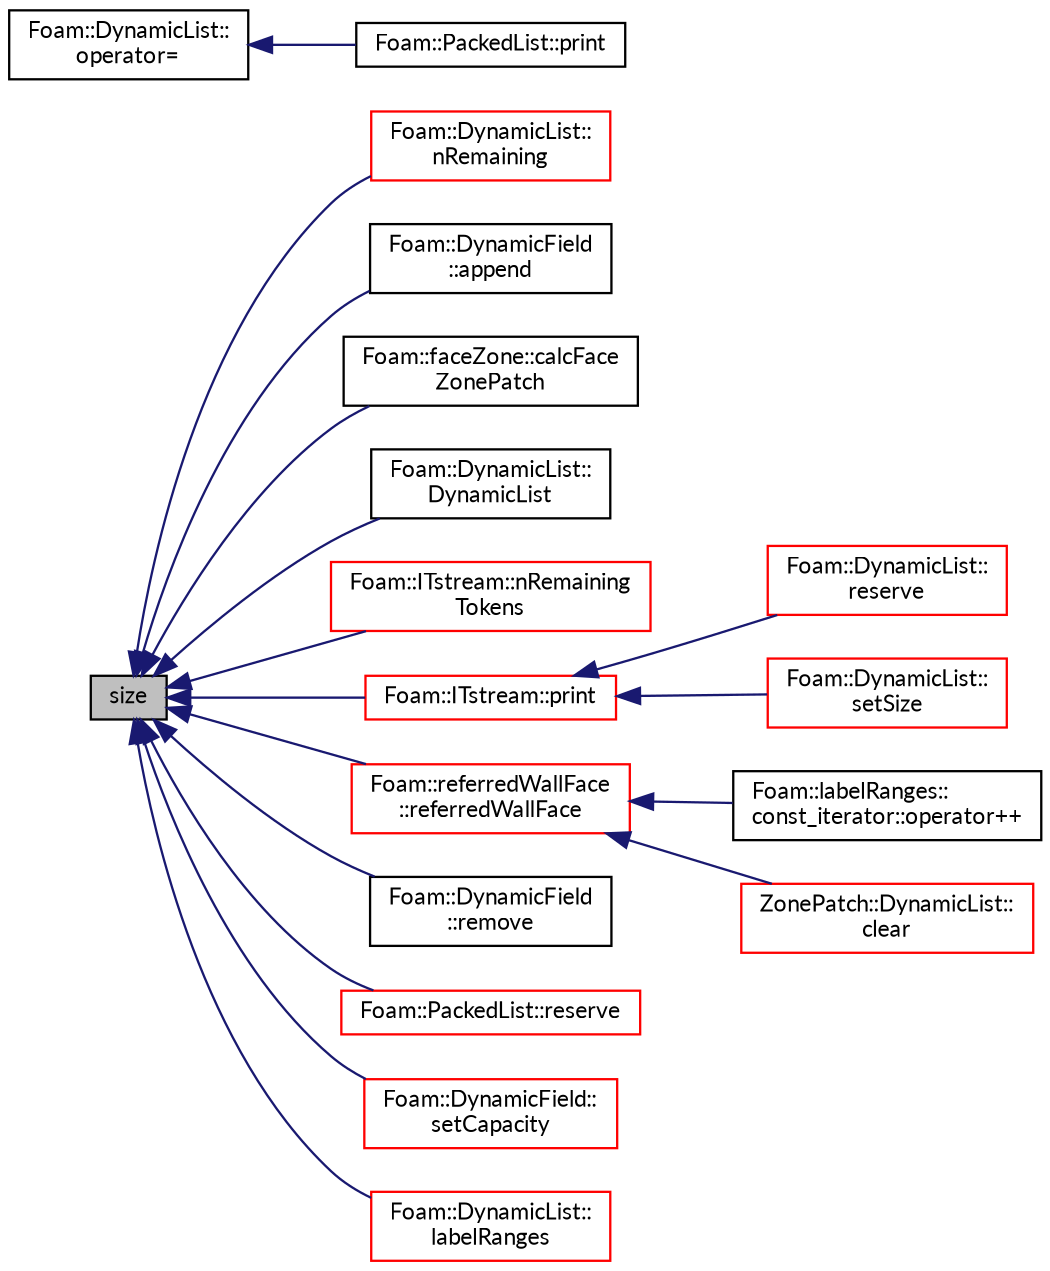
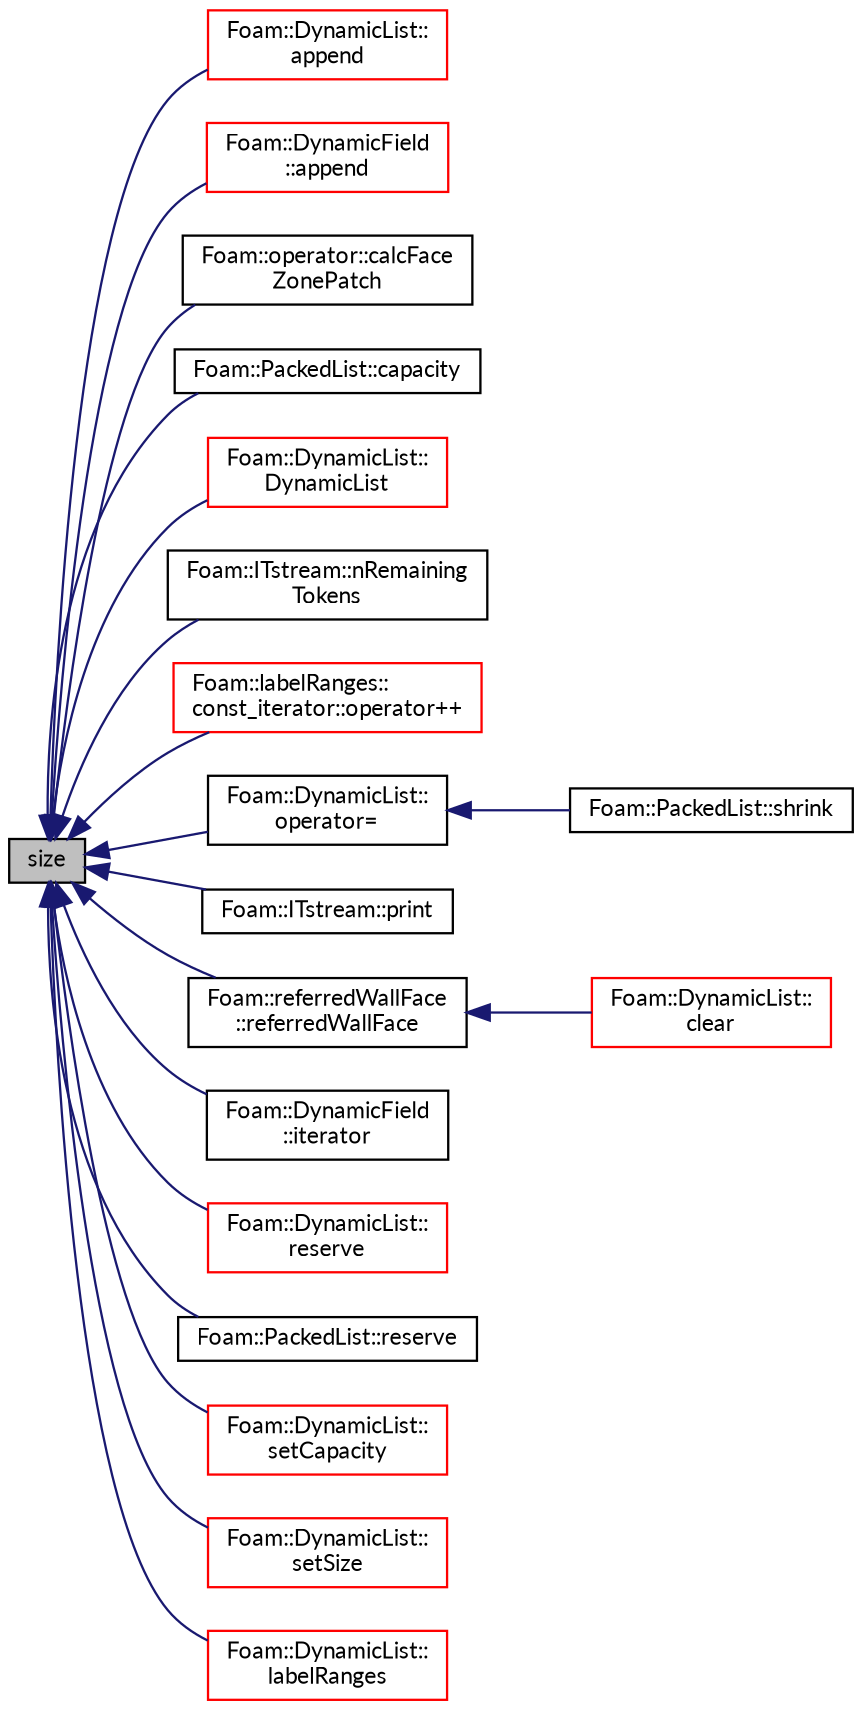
(491, 45) -> (711, 810)
(491, 146) -> (328, 45)
(491, 259) -> (328, 157)
none -> (328, 371)
(491, 371) -> (328, 270)
(491, 484) -> (328, 472)
(491, 596) -> (328, 585)
(687, 643) -> (99, 1076)
(704, 695) -> (87, 1233)
(491, 698) -> (328, 911)
(491, 799) -> (328, 1013)
(693, 802) -> (142, 770)
(887, 806) -> (328, 698)
none -> (158, 841)
(491, 911) -> (328, 1125)
(887, 918) -> (711, 1013)
(491, 1013) -> (328, 1339)
(491, 1114) -> (328, 1440)
